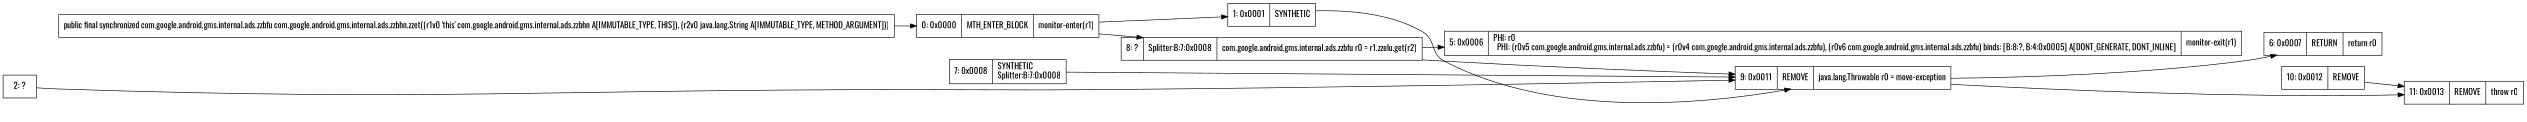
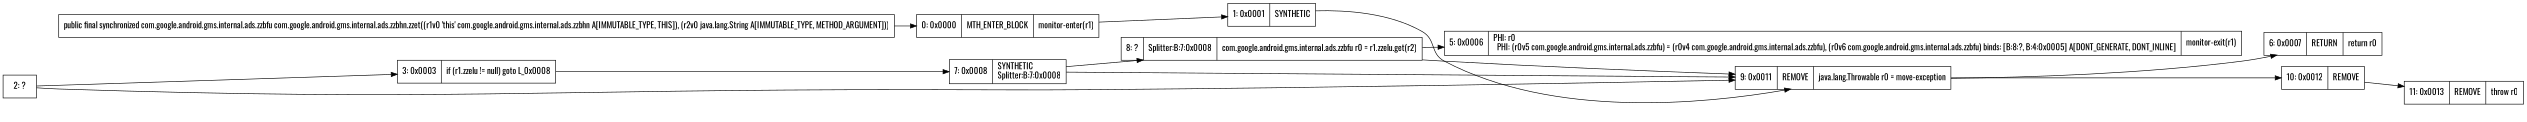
(1118, 35) -> (1102, 64)
none -> (477, 72)
(2174, 93) -> (2113, 78)
